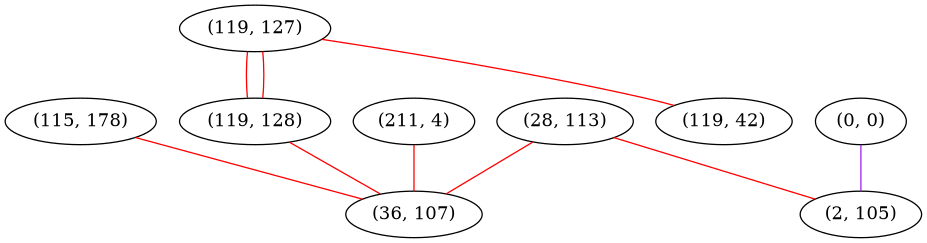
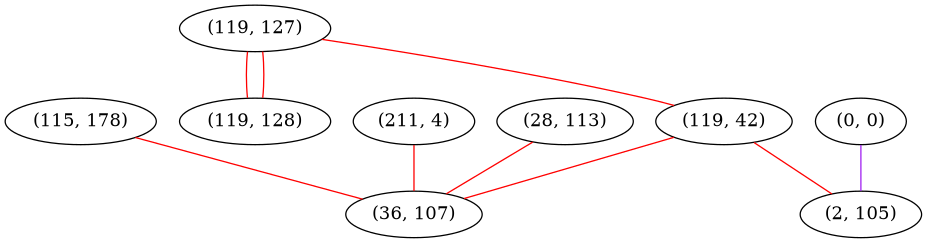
(335, 168) -> (569, 168)
(714, 168) -> (793, 168)
